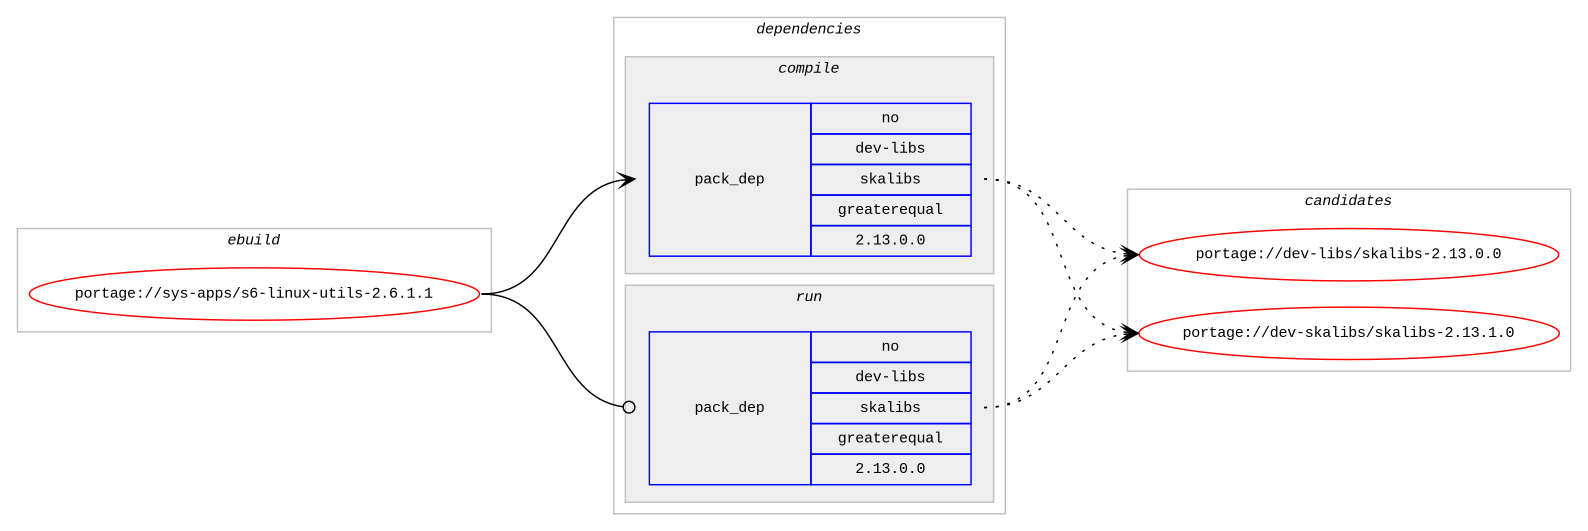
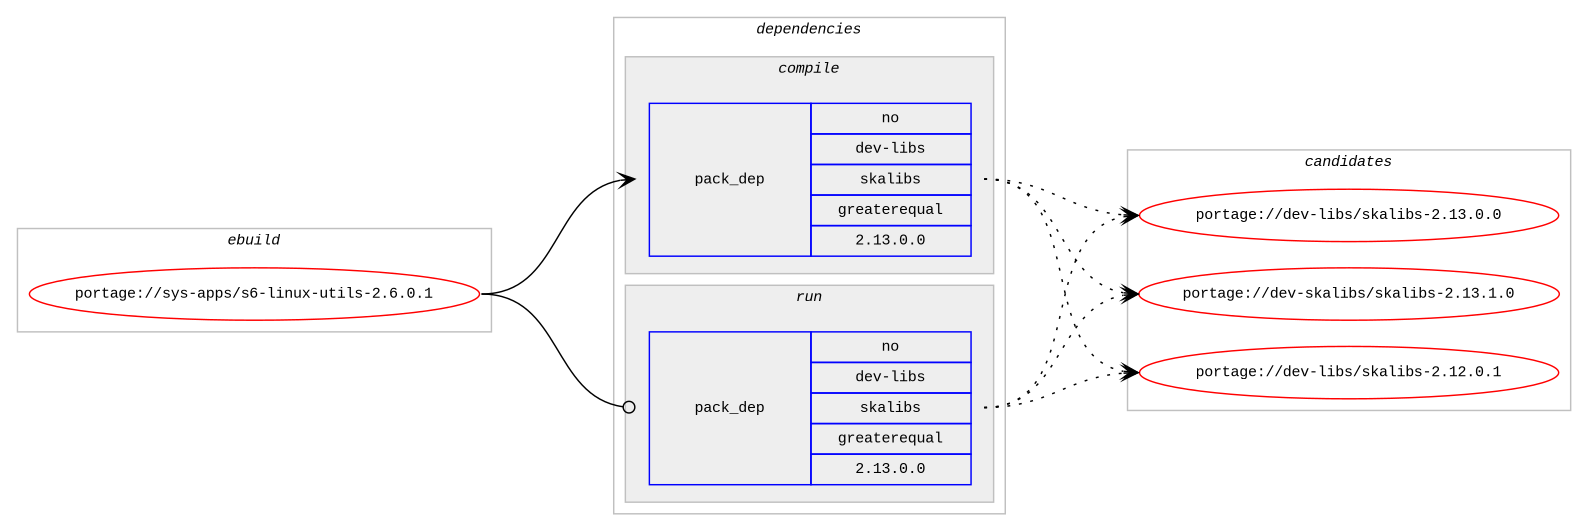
(254, 294) -> (254, 294)
none -> (1349, 373)
